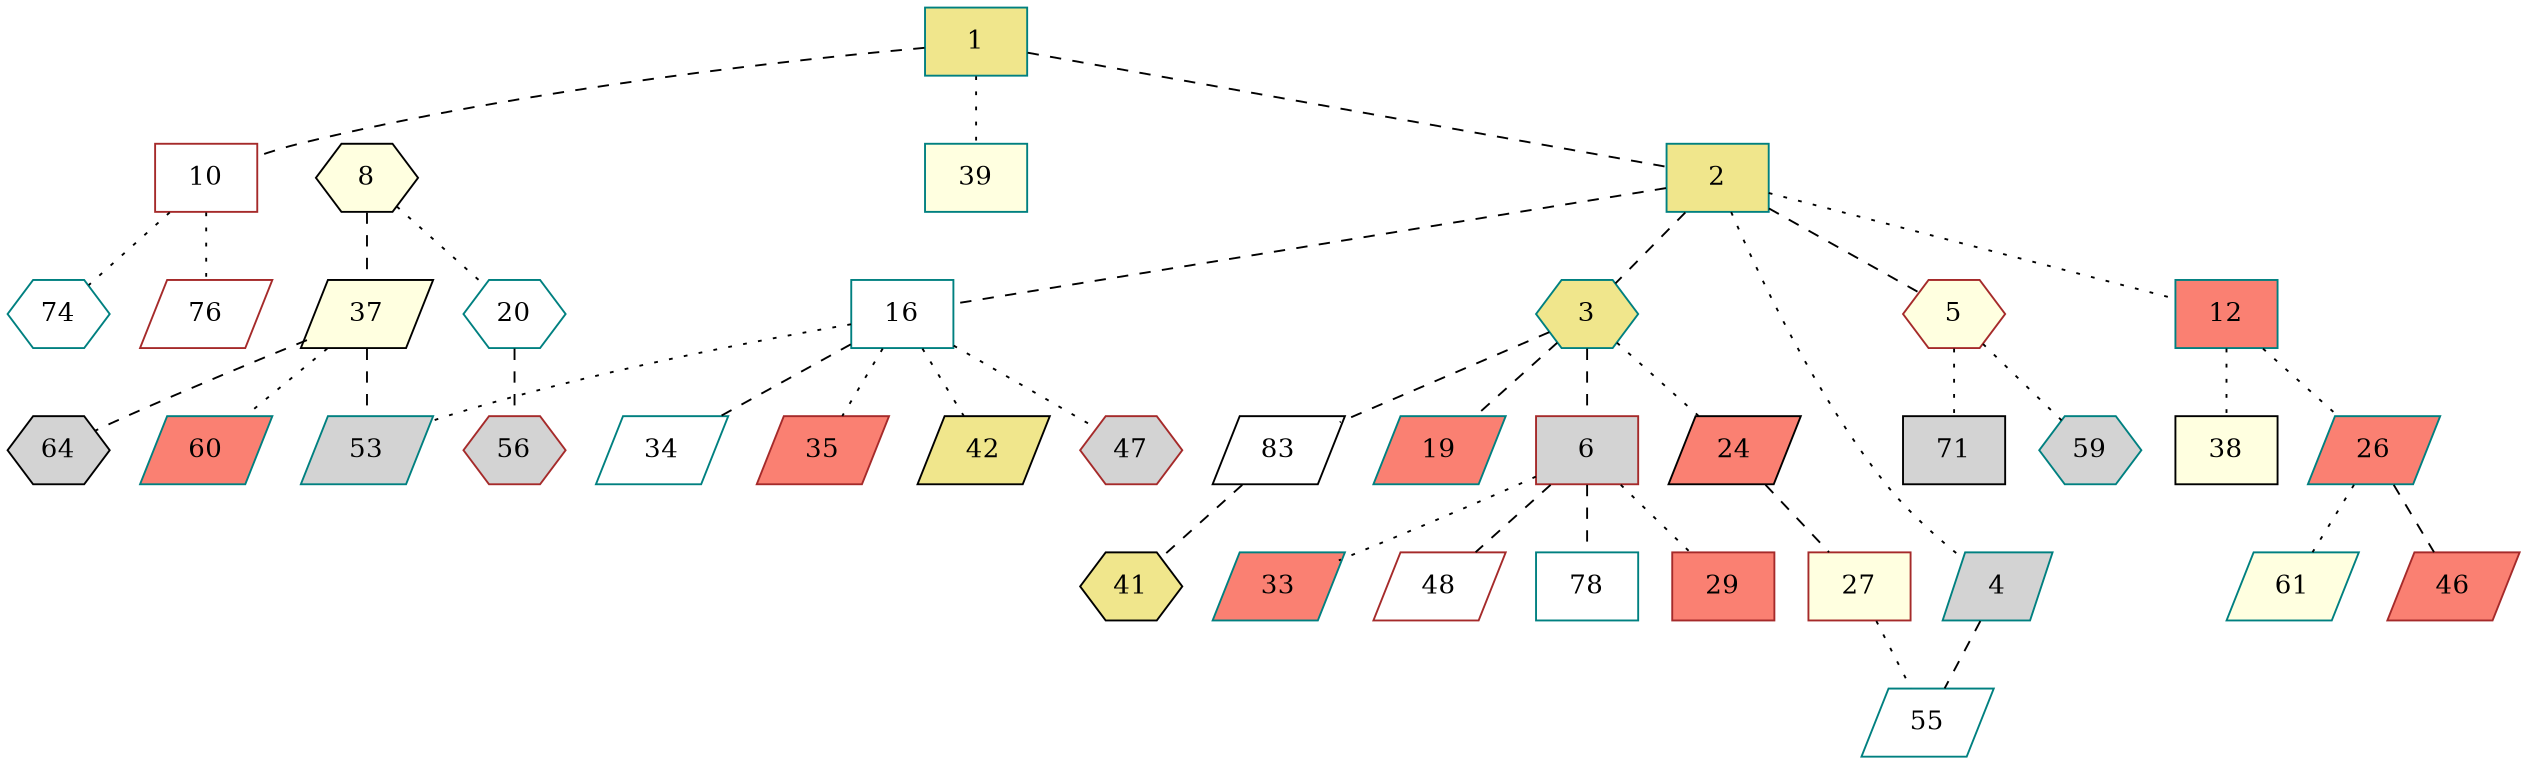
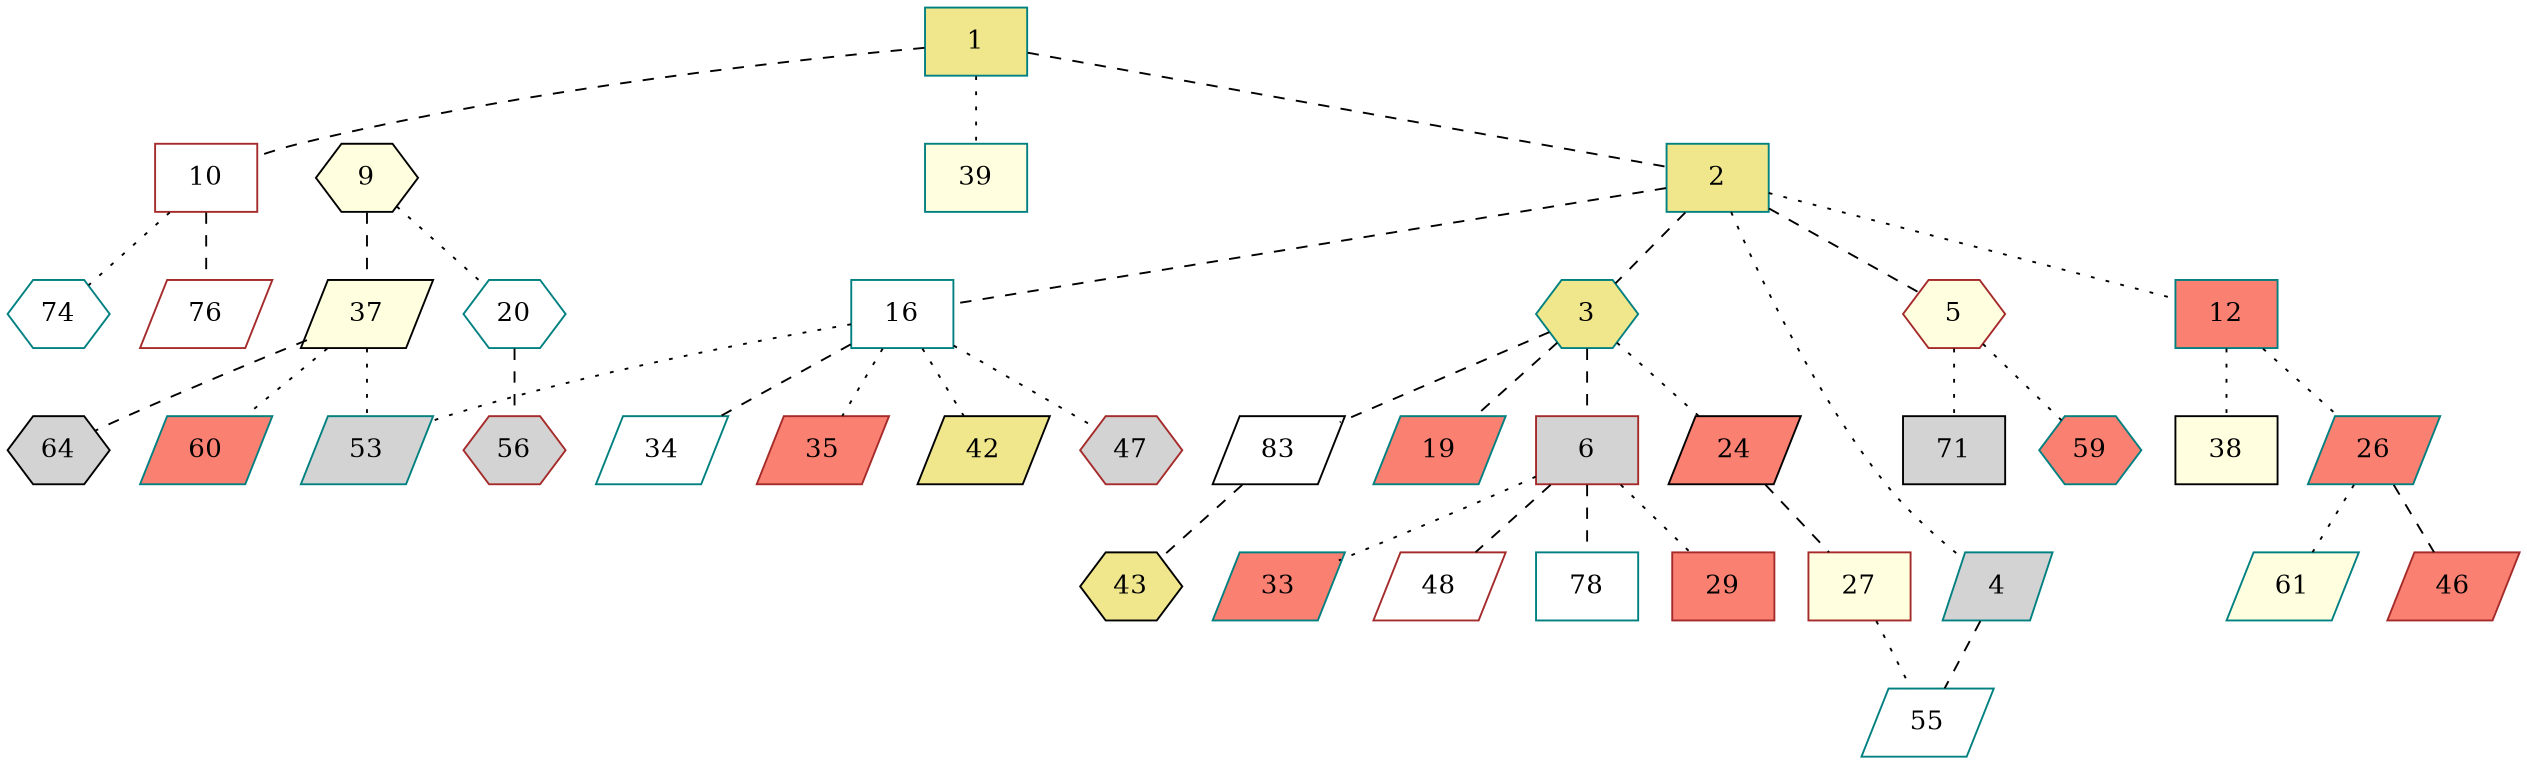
(367, 178) -> (367, 178)
(206, 246) -> (206, 246)
(367, 382) -> (367, 382)
(2090, 450) -> (2090, 450)
(1131, 586) -> (1131, 586)
